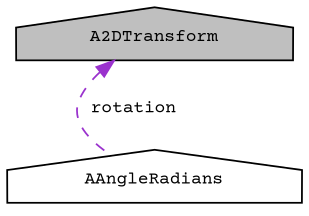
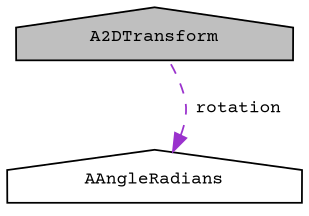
(78, 117) -> (184, 97)
